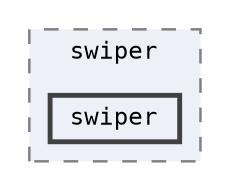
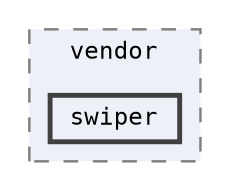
(115, 53) -> (115, 53)
